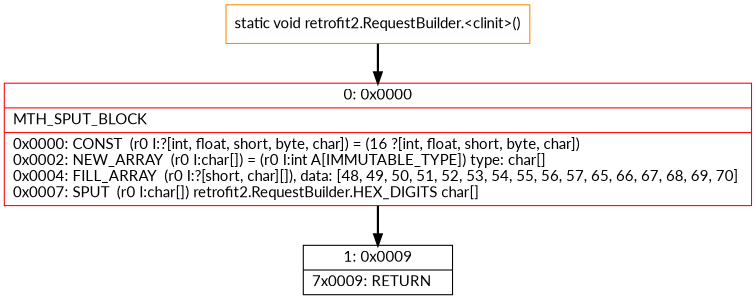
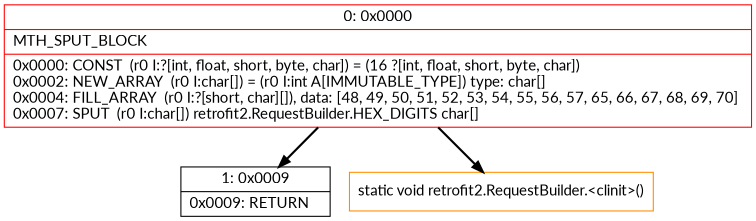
(378, 58) -> (457, 146)
(378, 282) -> (256, 203)
